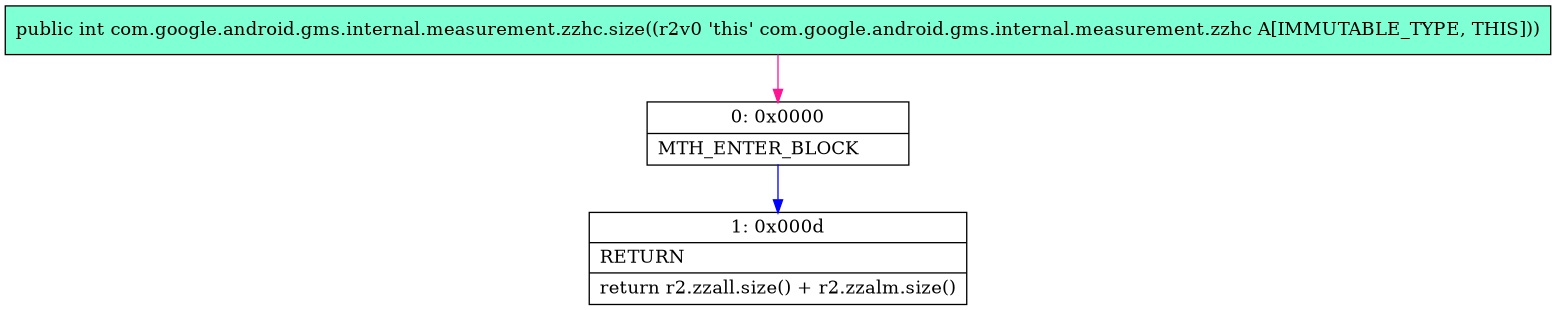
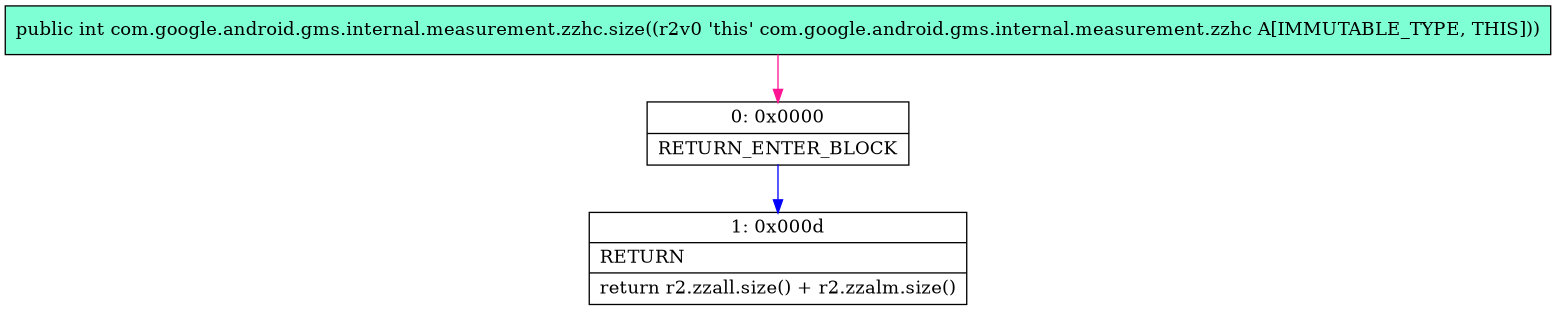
(759, 149) -> (778, 149)
